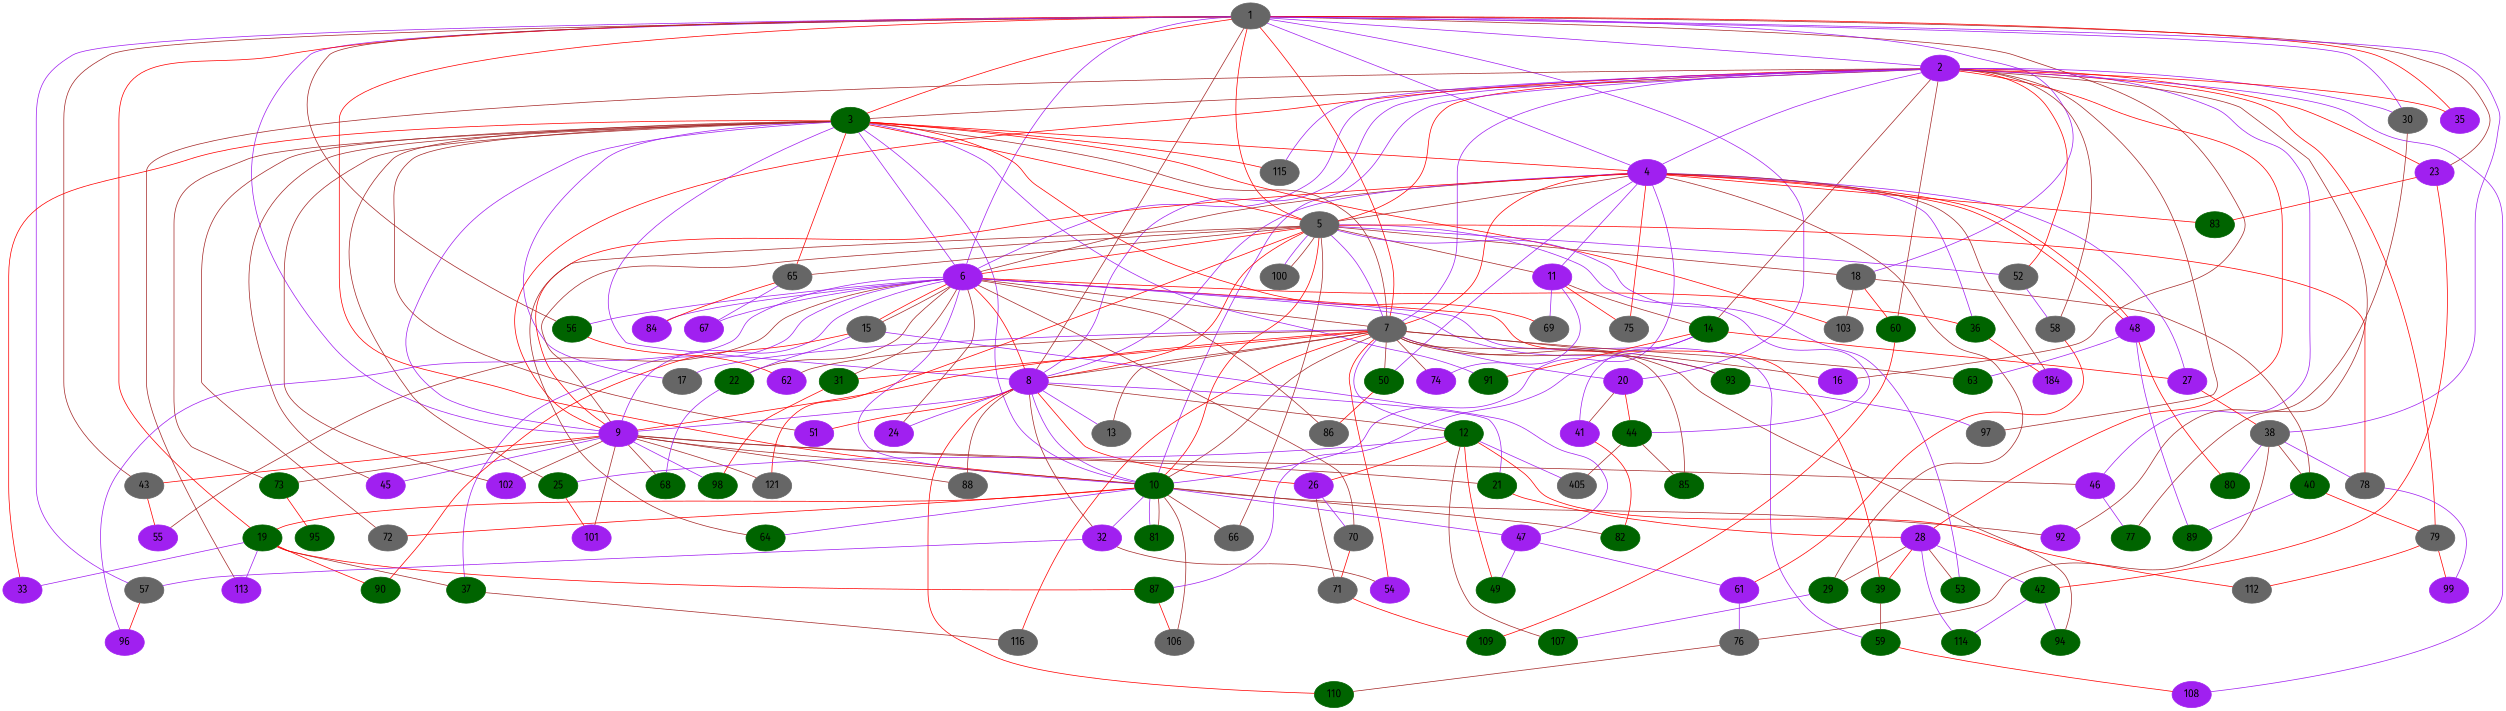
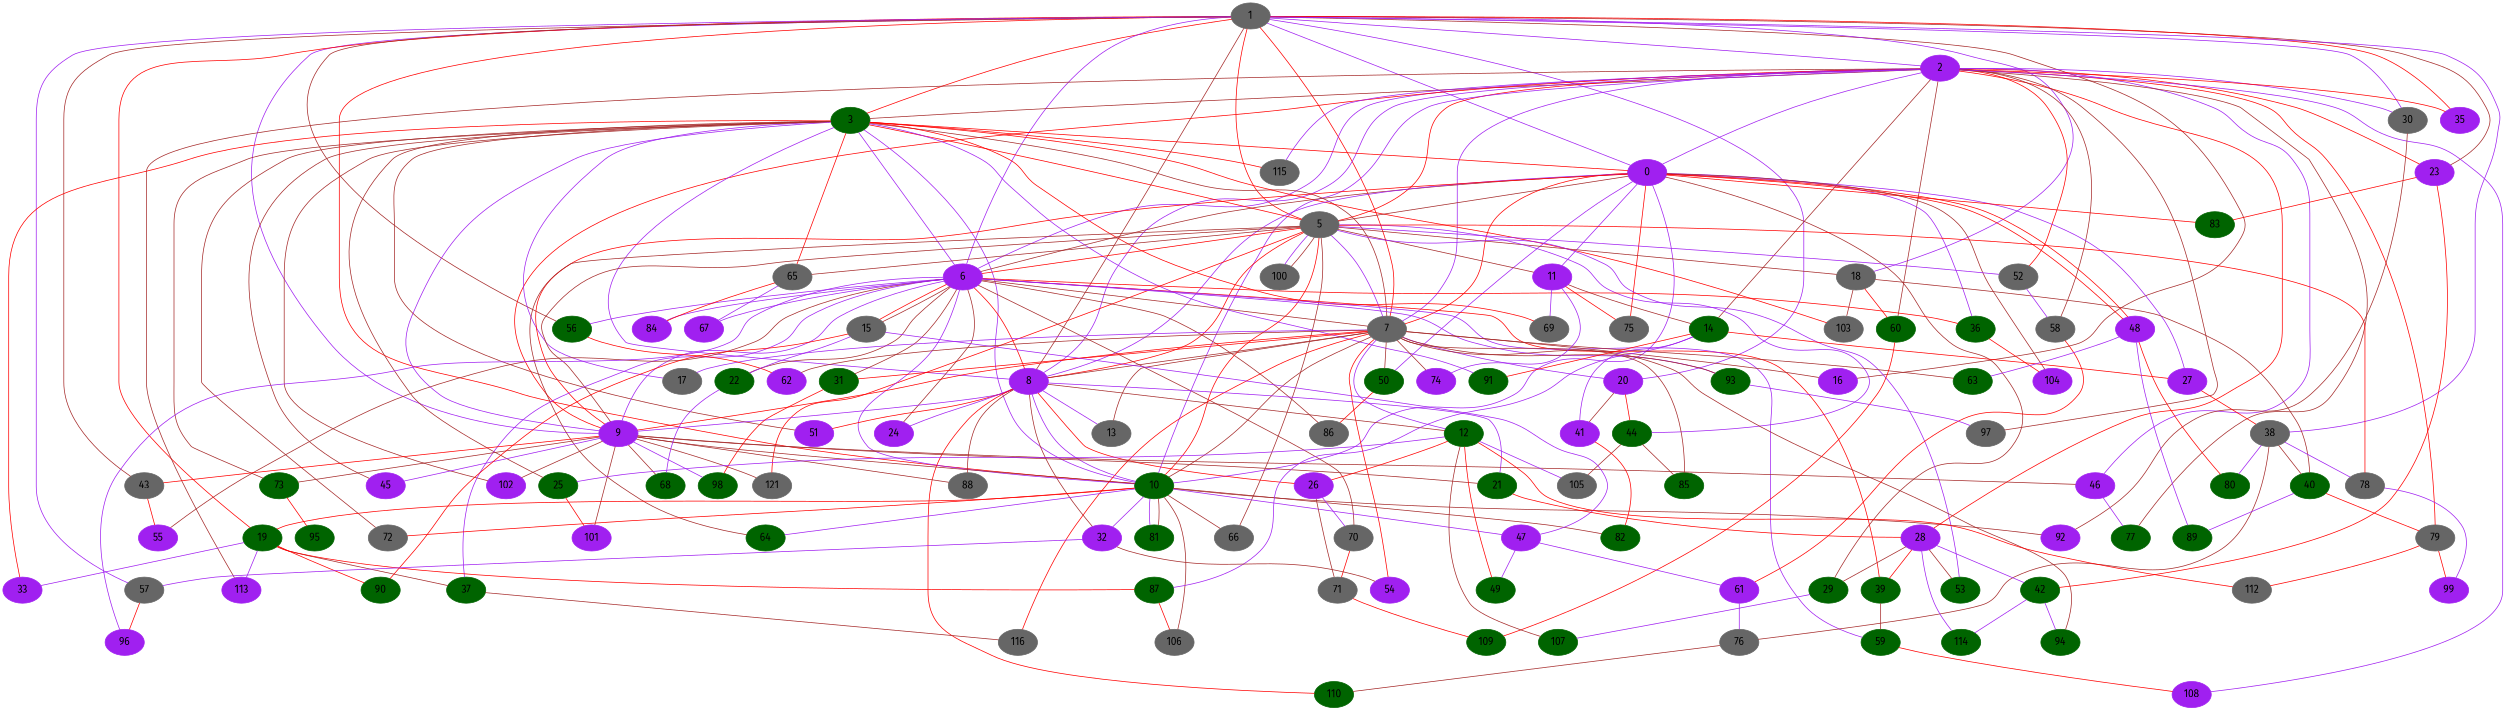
(1647, 173) -> (1647, 173)
(2052, 381) -> (2052, 381)
(1577, 486) -> (1577, 486)
